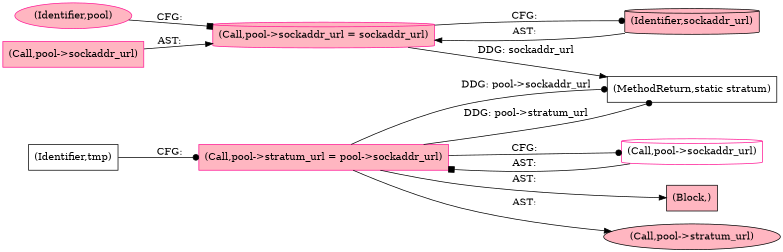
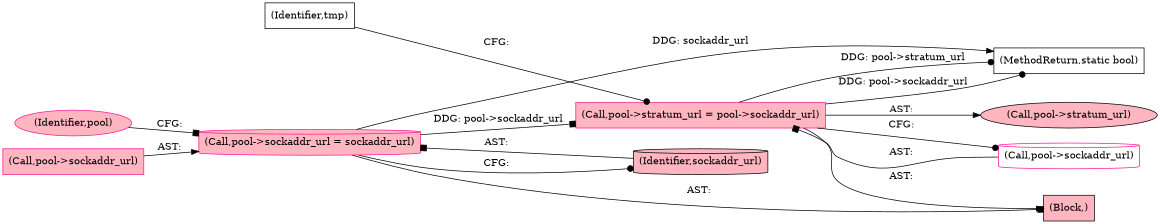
(534, 40) -> (531, 153)
(692, 89) -> (1069, 61)
none -> (494, 129)
none -> (692, 206)
